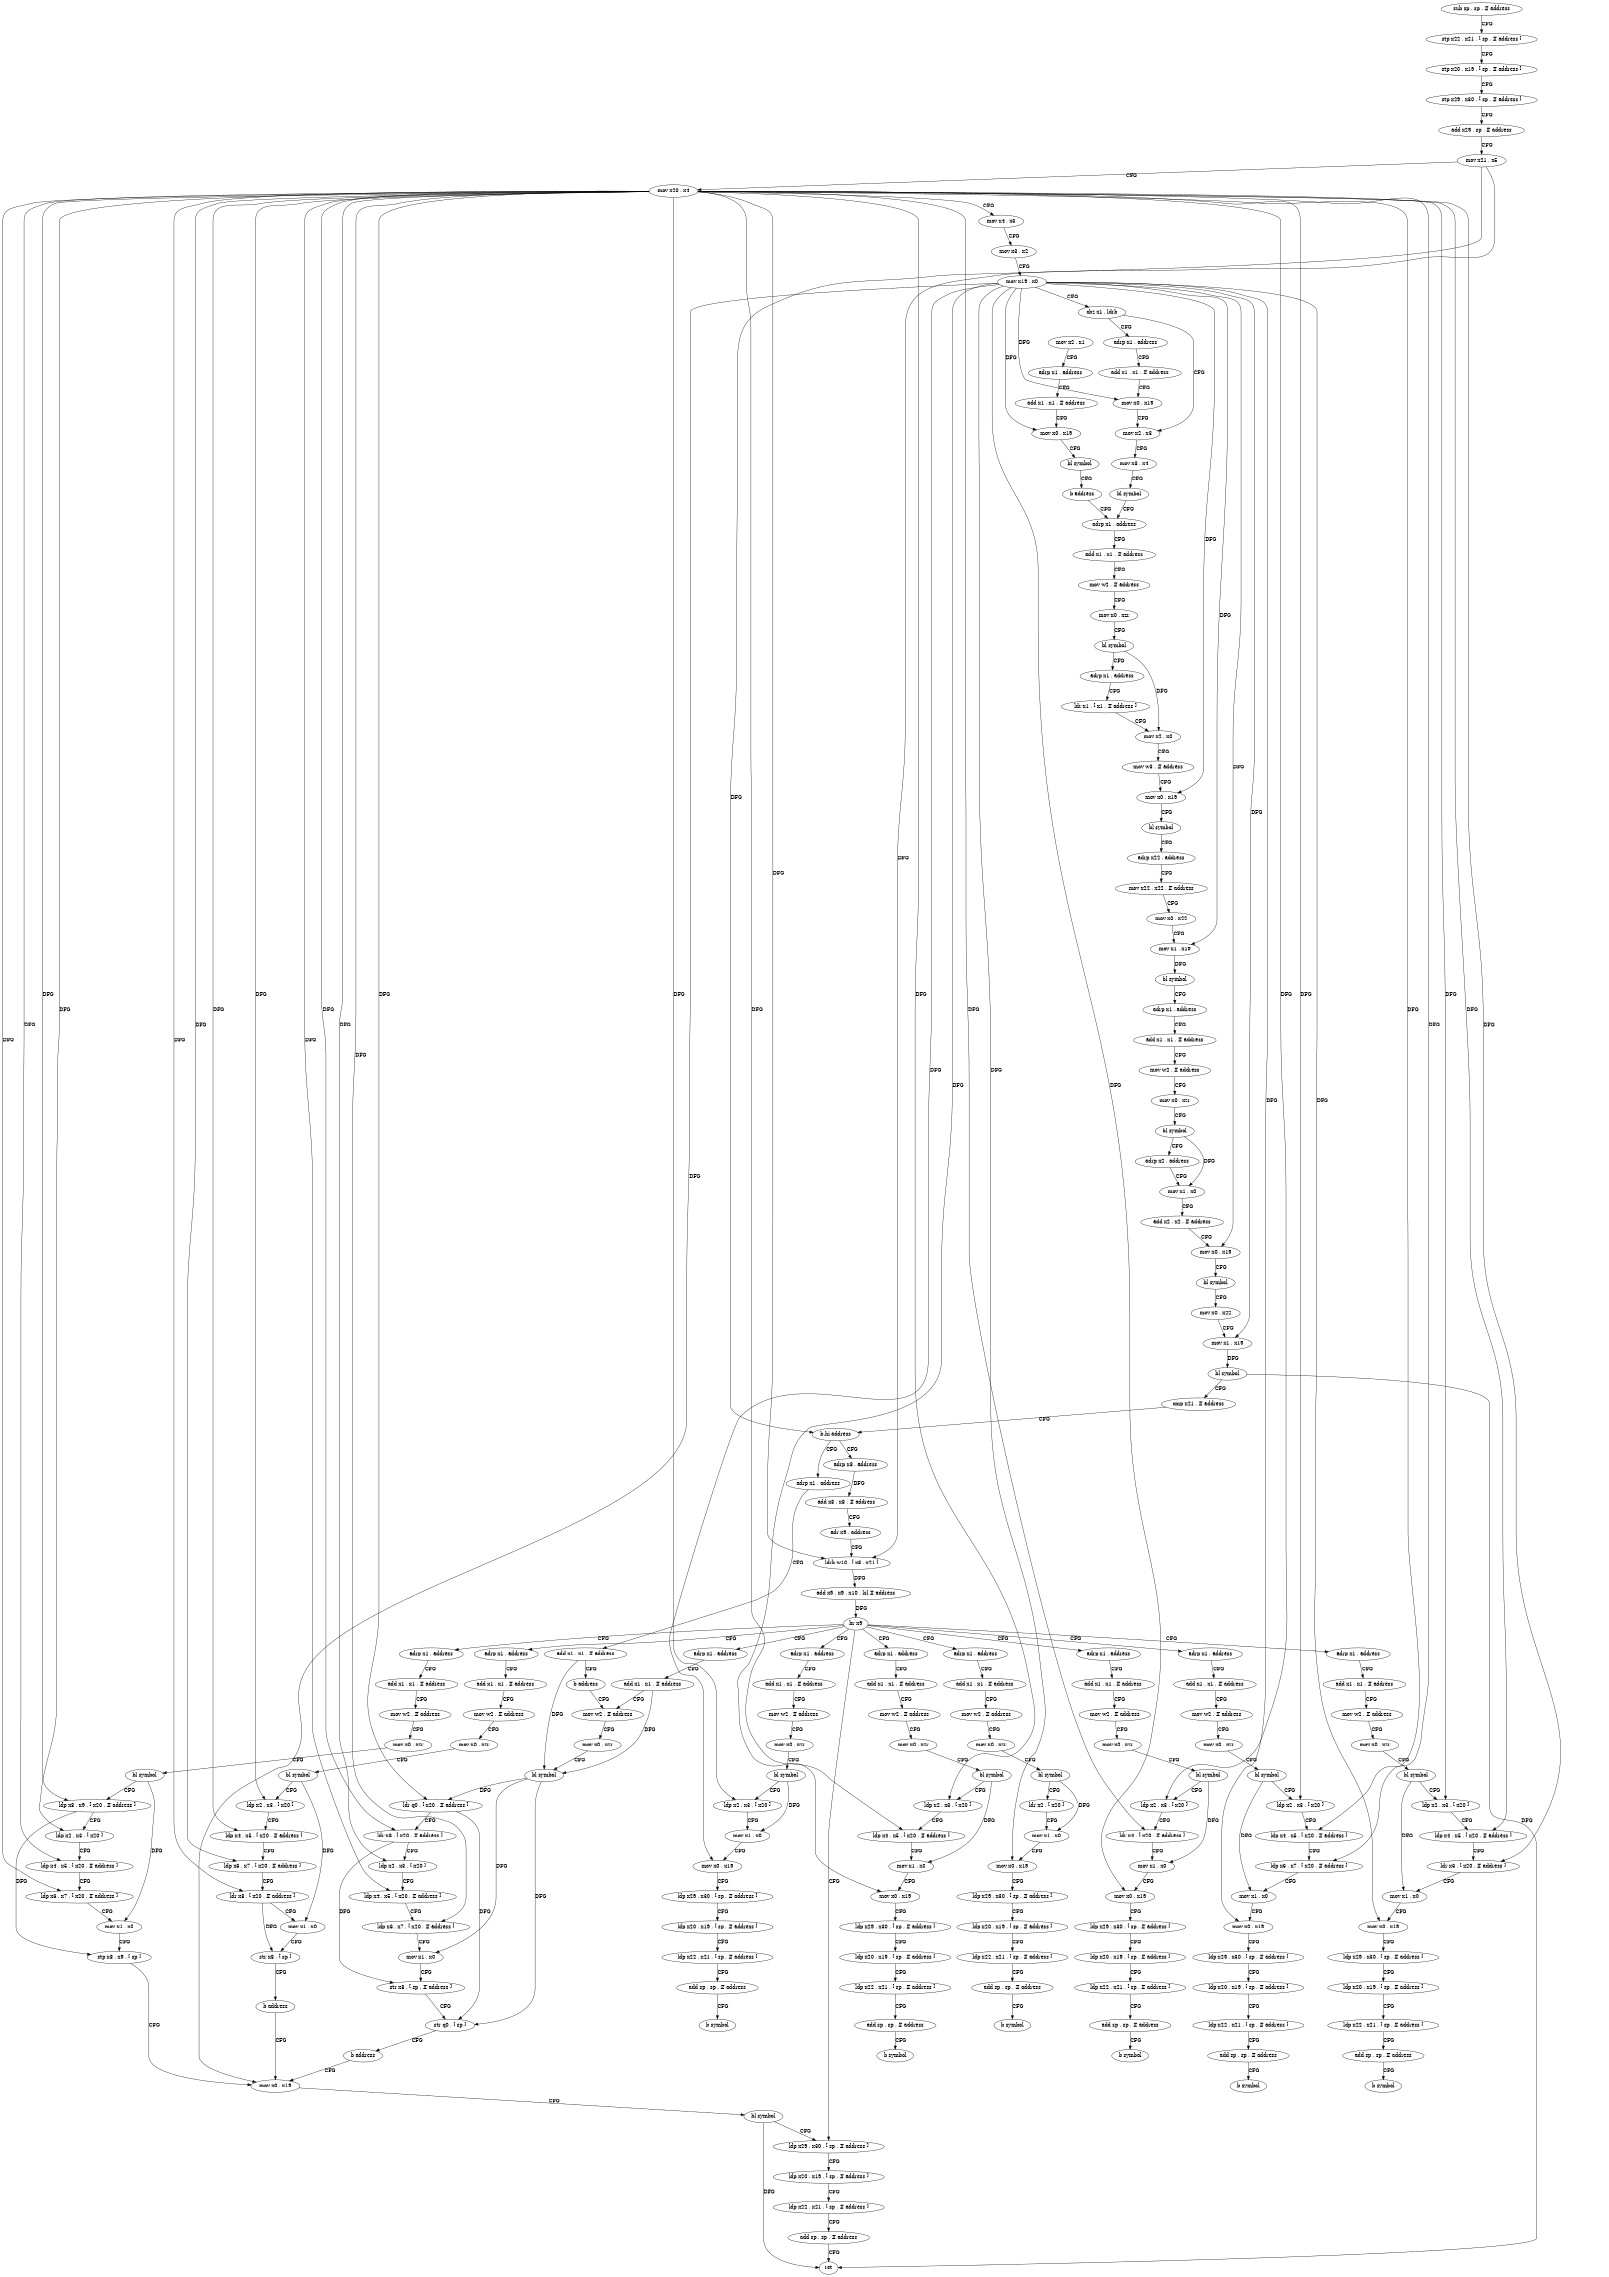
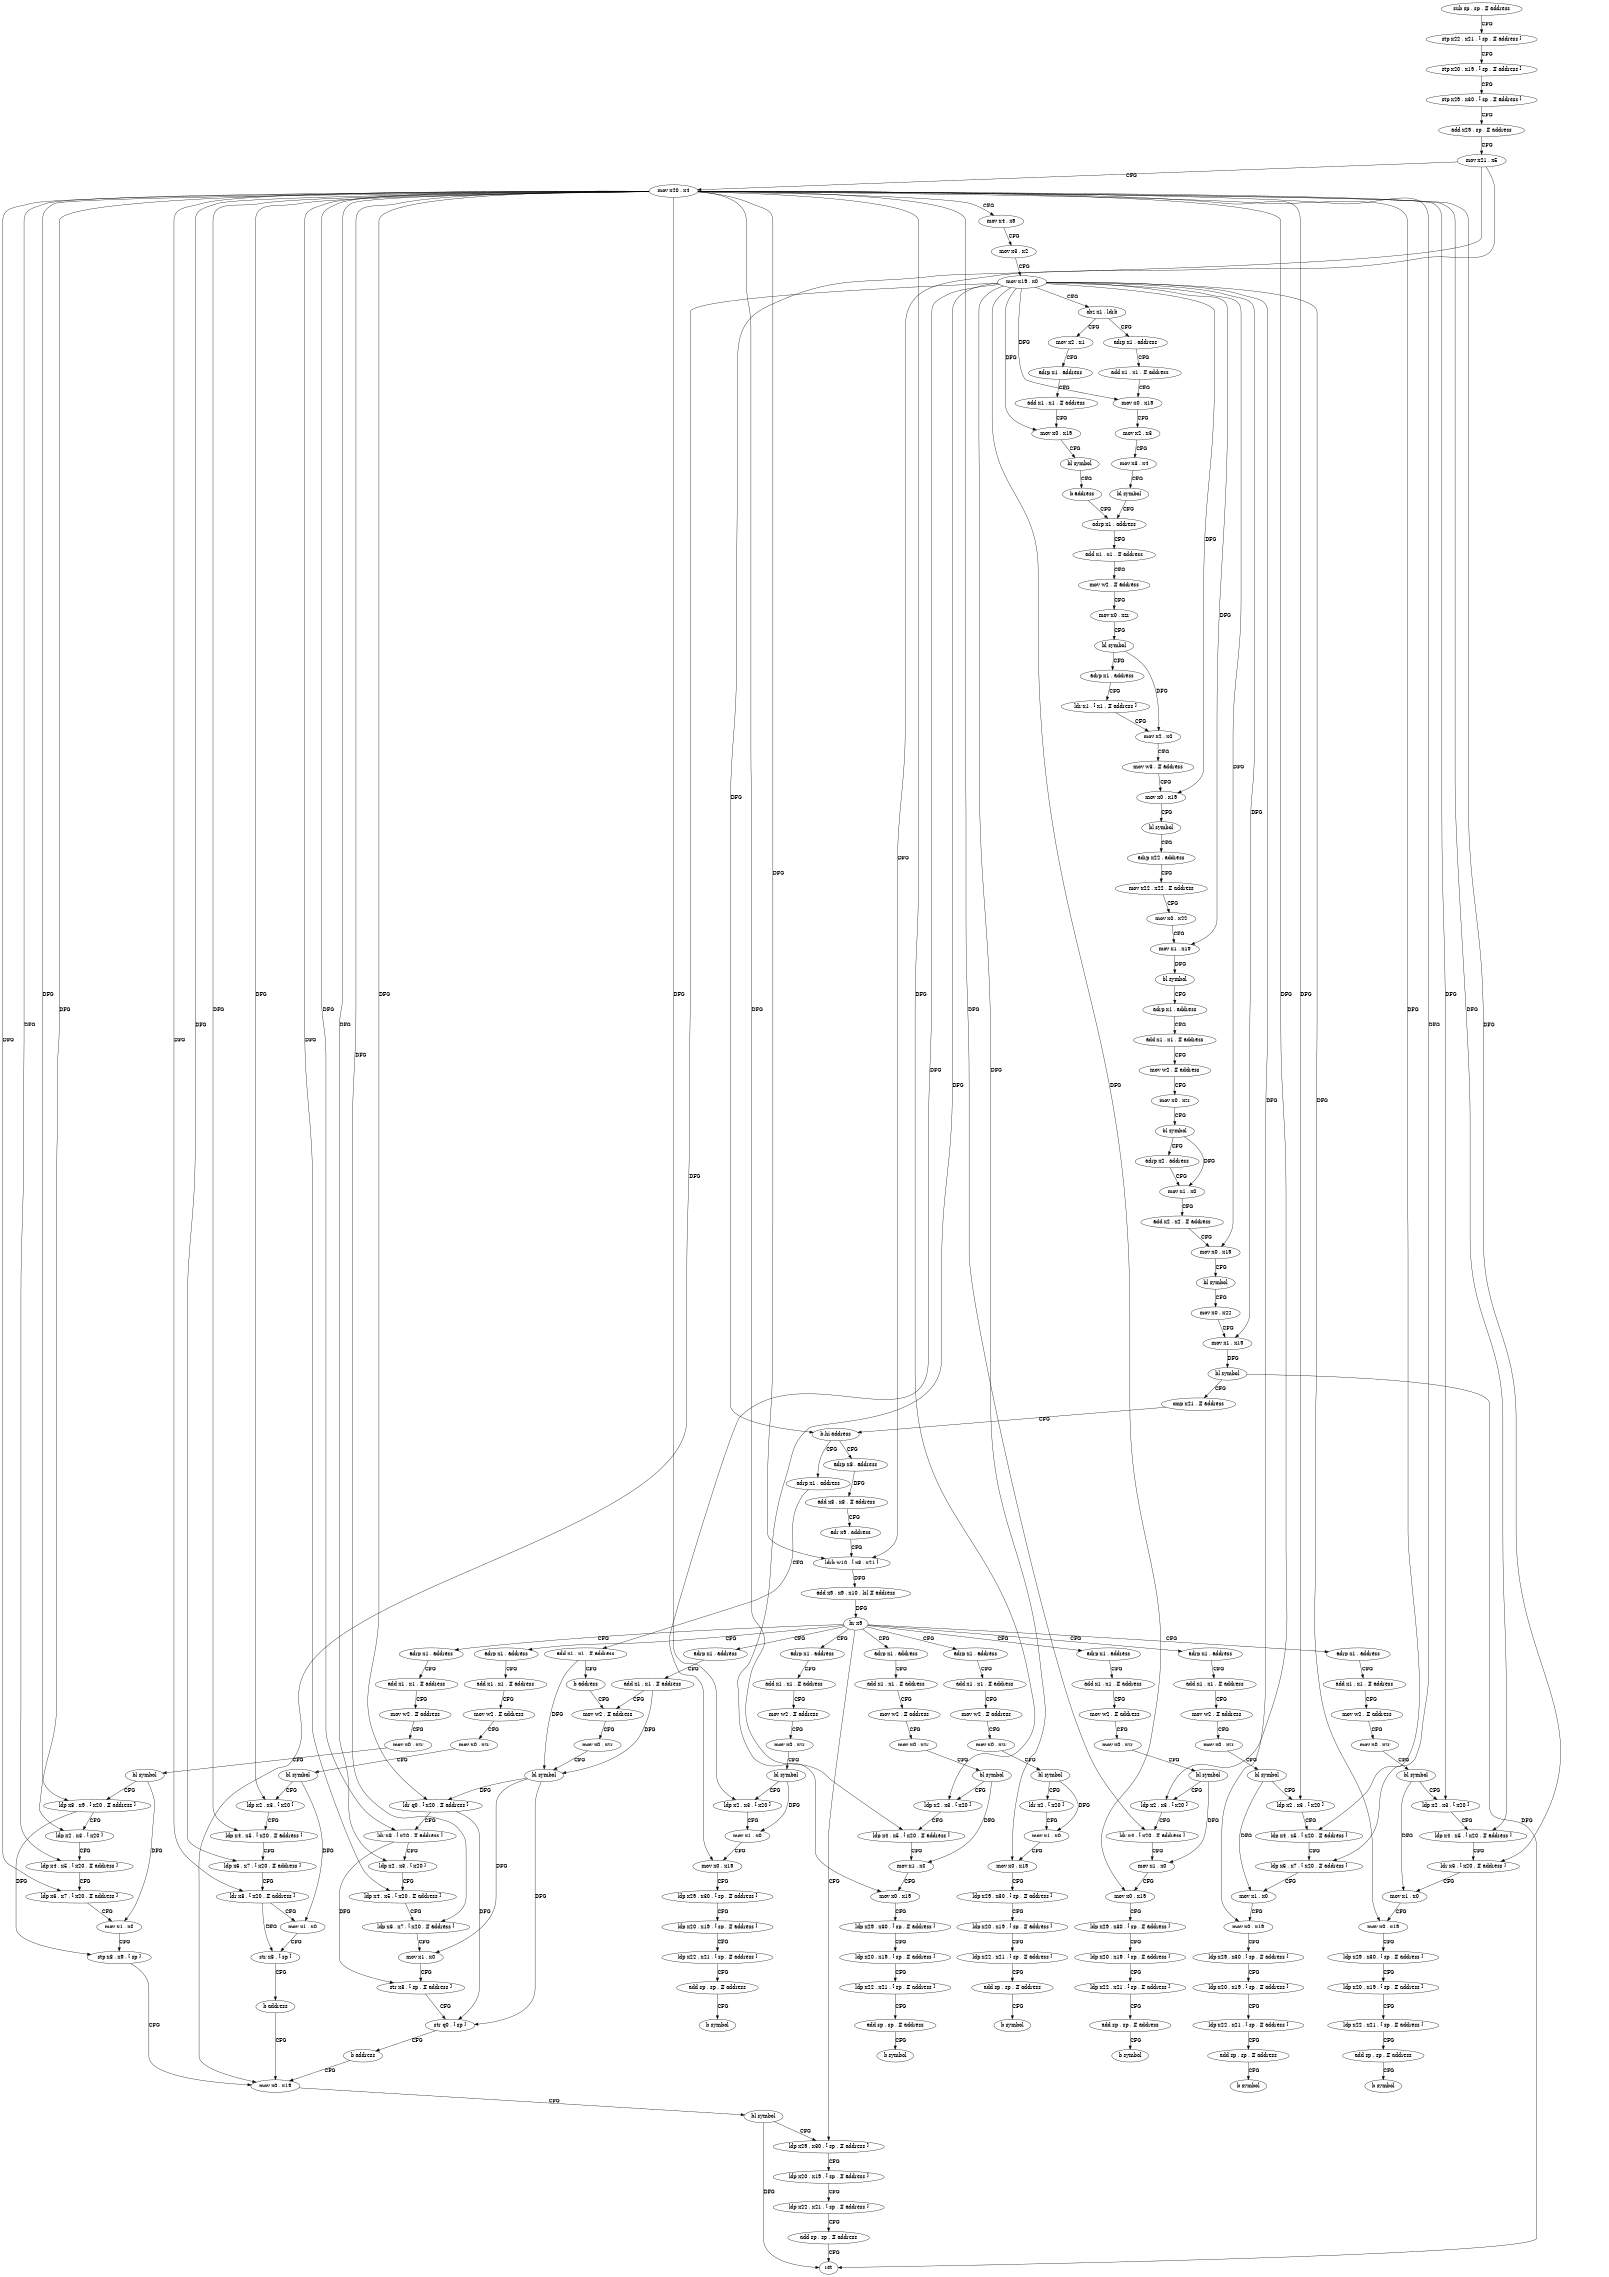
(1001, 221) -> (1001, 221)
(1194, 356) -> (1088, 326)
